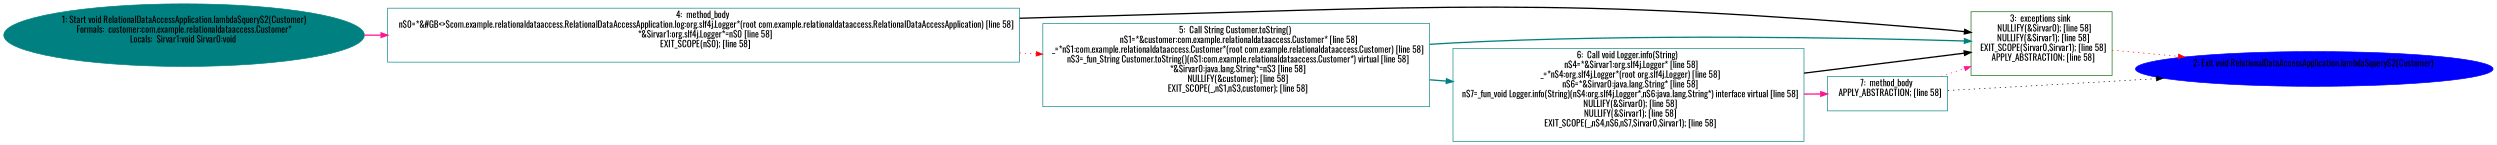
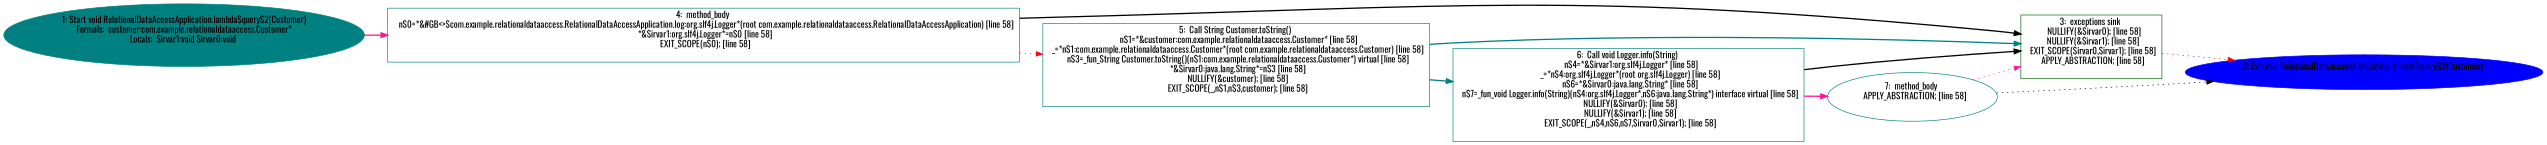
(1888, 94) -> (1912, 97)
